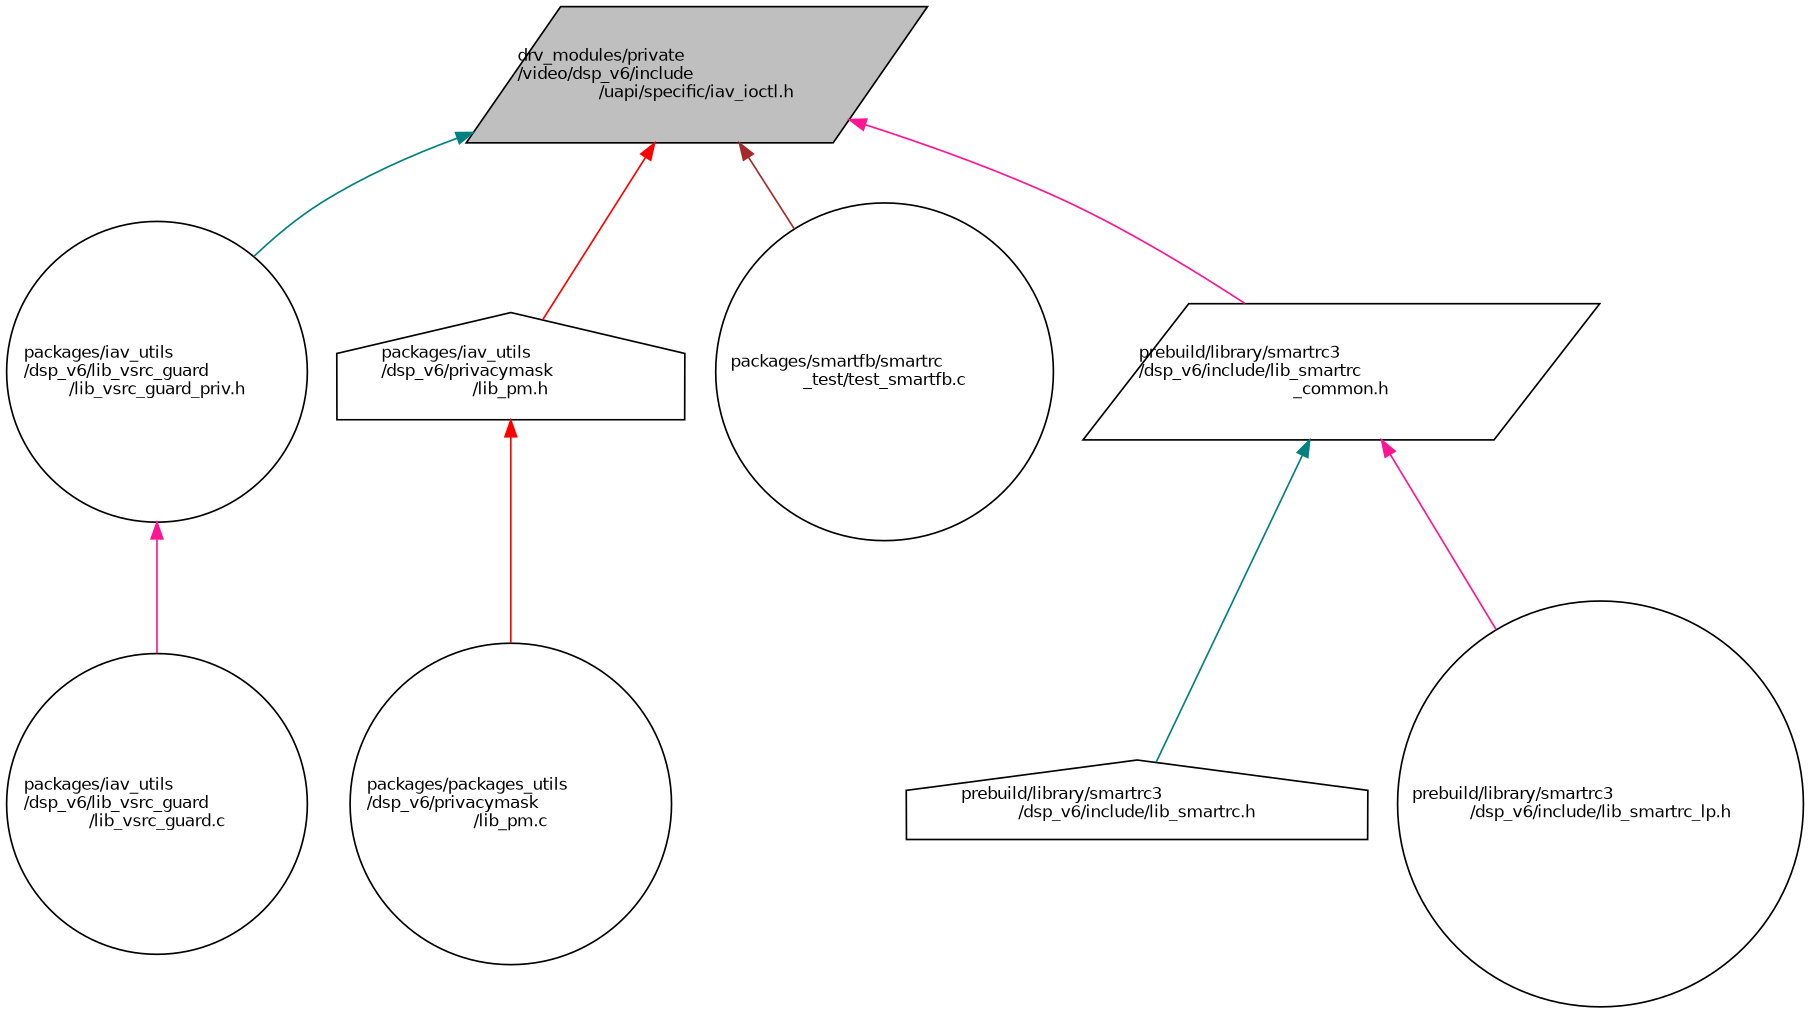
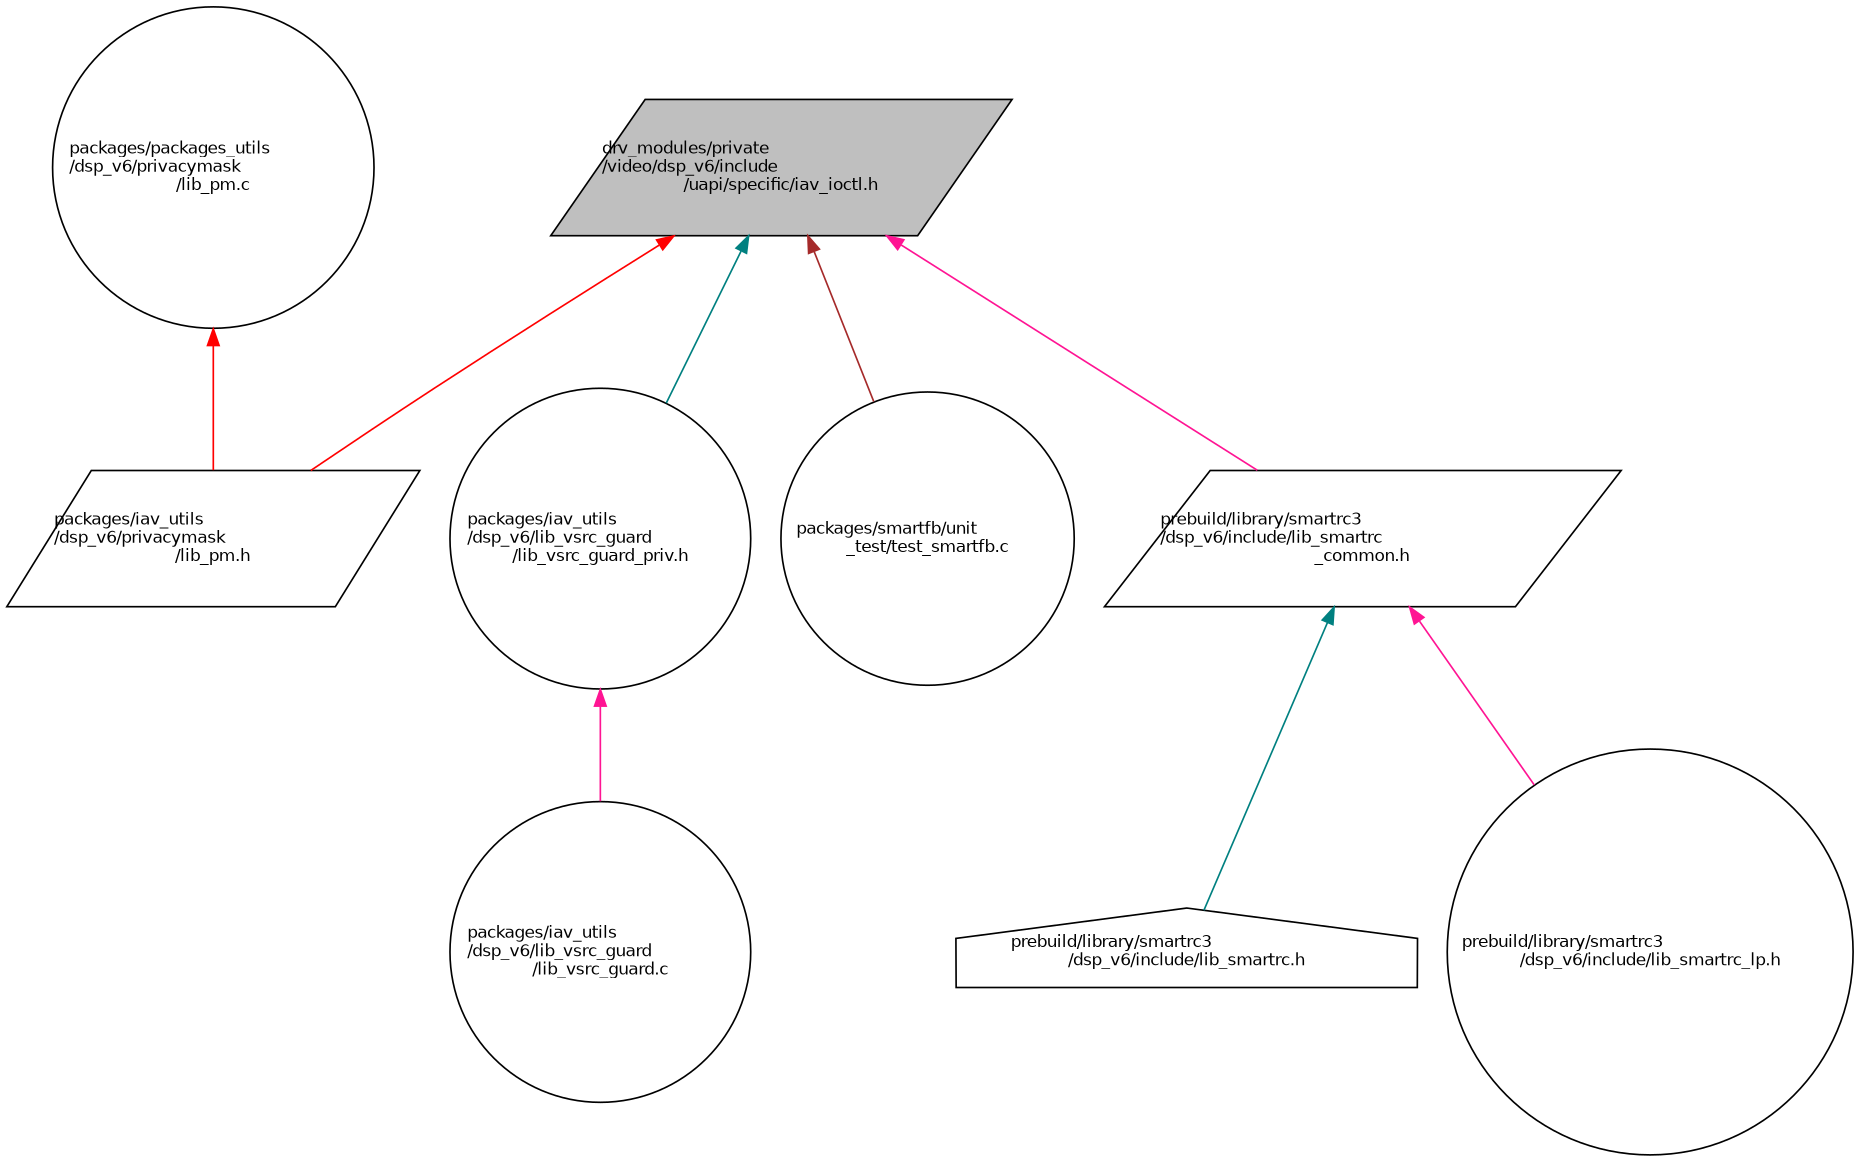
(511, 372) -> (213, 539)
(885, 372) -> (928, 539)
(511, 540) -> (213, 408)
